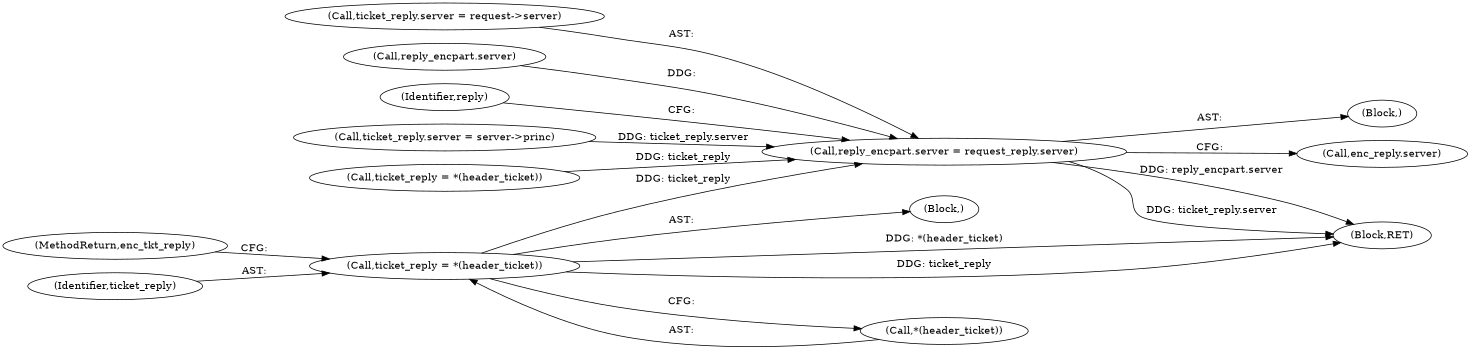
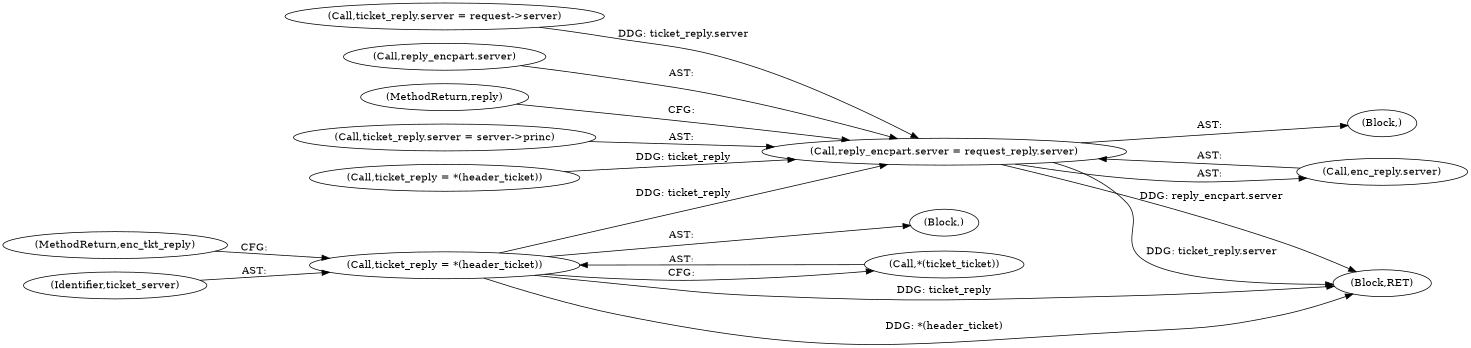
(683, 34) -> (683, 34)
(683, 74) -> (683, 74)
(445, 97) -> (445, 97)
(683, 137) -> (683, 137)
(1212, 148) -> (1212, 174)
none -> (1203, 164)
(115, 286) -> (115, 285)
(944, 331) -> (944, 265)
